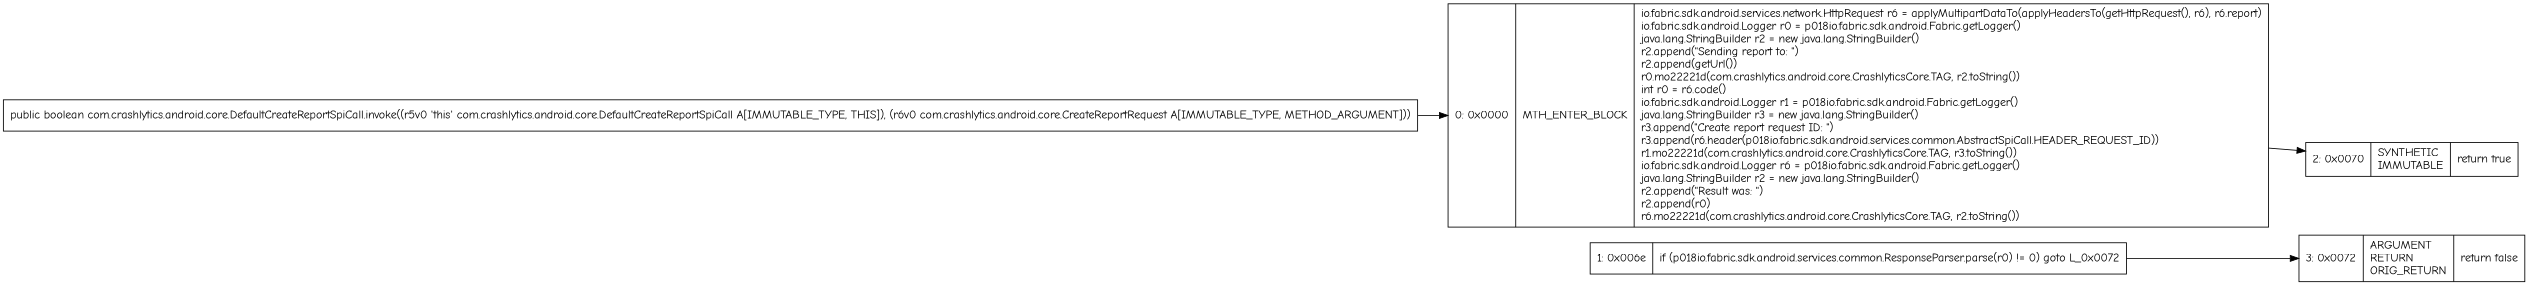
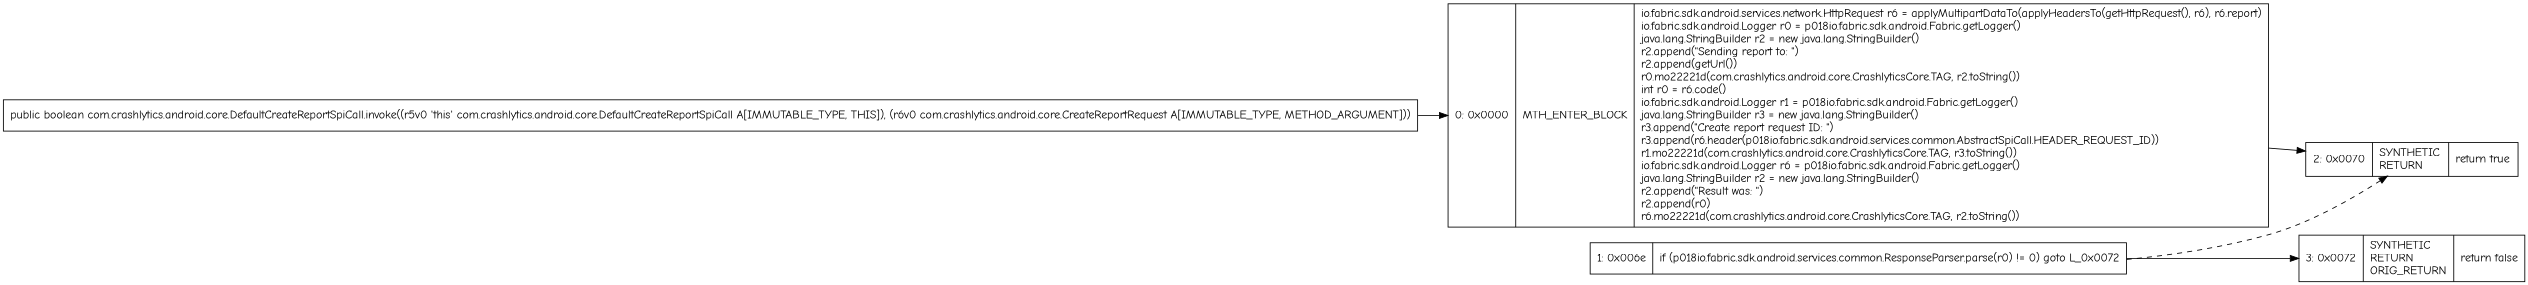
(2411, 165) -> (2401, 165)
none -> (2259, 237)
(2401, 245) -> (2400, 245)
